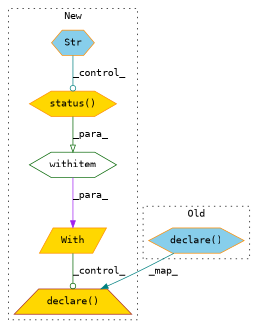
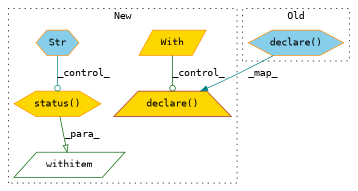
(73, 165) -> (69, 165)
(73, 199) -> none
